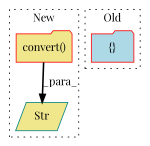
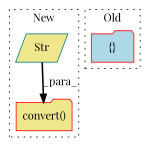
(43, 78) -> (43, 78)
